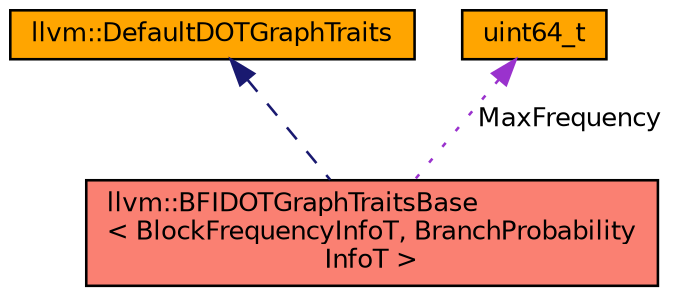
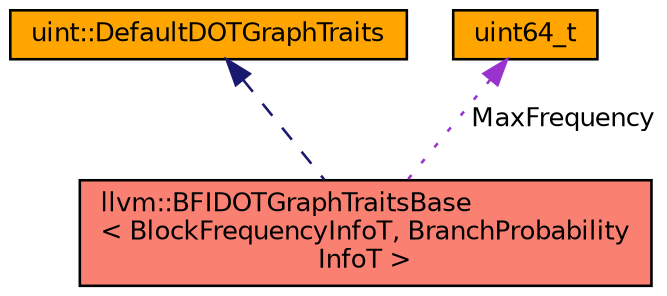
(212, 35) -> (209, 35)
